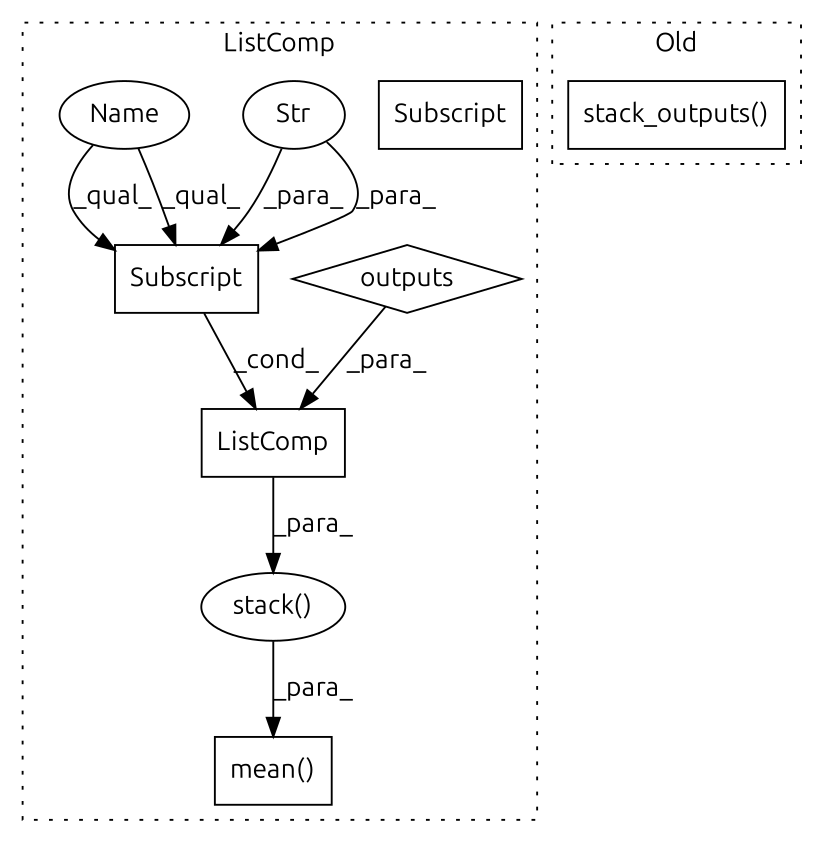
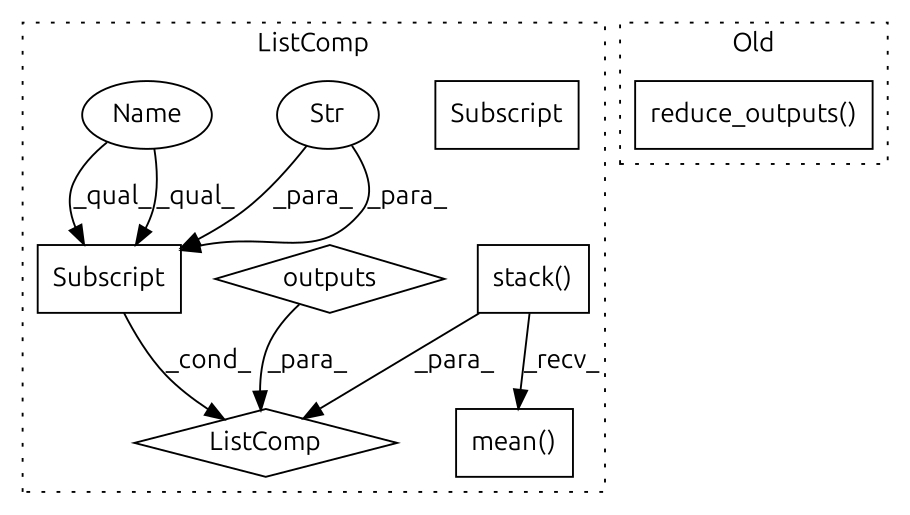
(677, 115) -> (754, 115)
(273, 443) -> (266, 443)
(273, 515) -> (400, 361)
(273, 607) -> (533, 279)
(314, 689) -> (562, 361)
